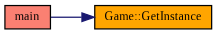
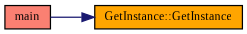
(153, 17) -> (169, 17)
